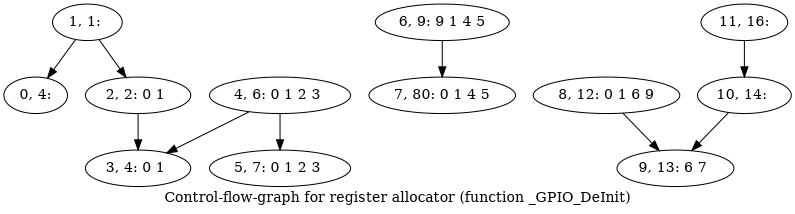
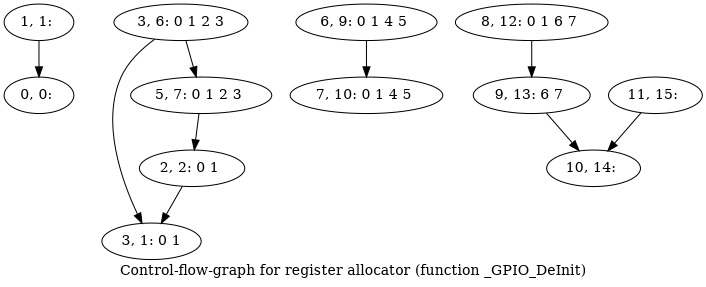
(442, 22) -> (366, 22)
(744, 22) -> (655, 95)
(110, 54) -> (197, 127)
(36, 95) -> (39, 95)
(280, 95) -> (181, 22)
(442, 95) -> (366, 95)
(607, 95) -> (532, 22)
(714, 128) -> (559, 128)
(138, 168) -> (152, 241)
